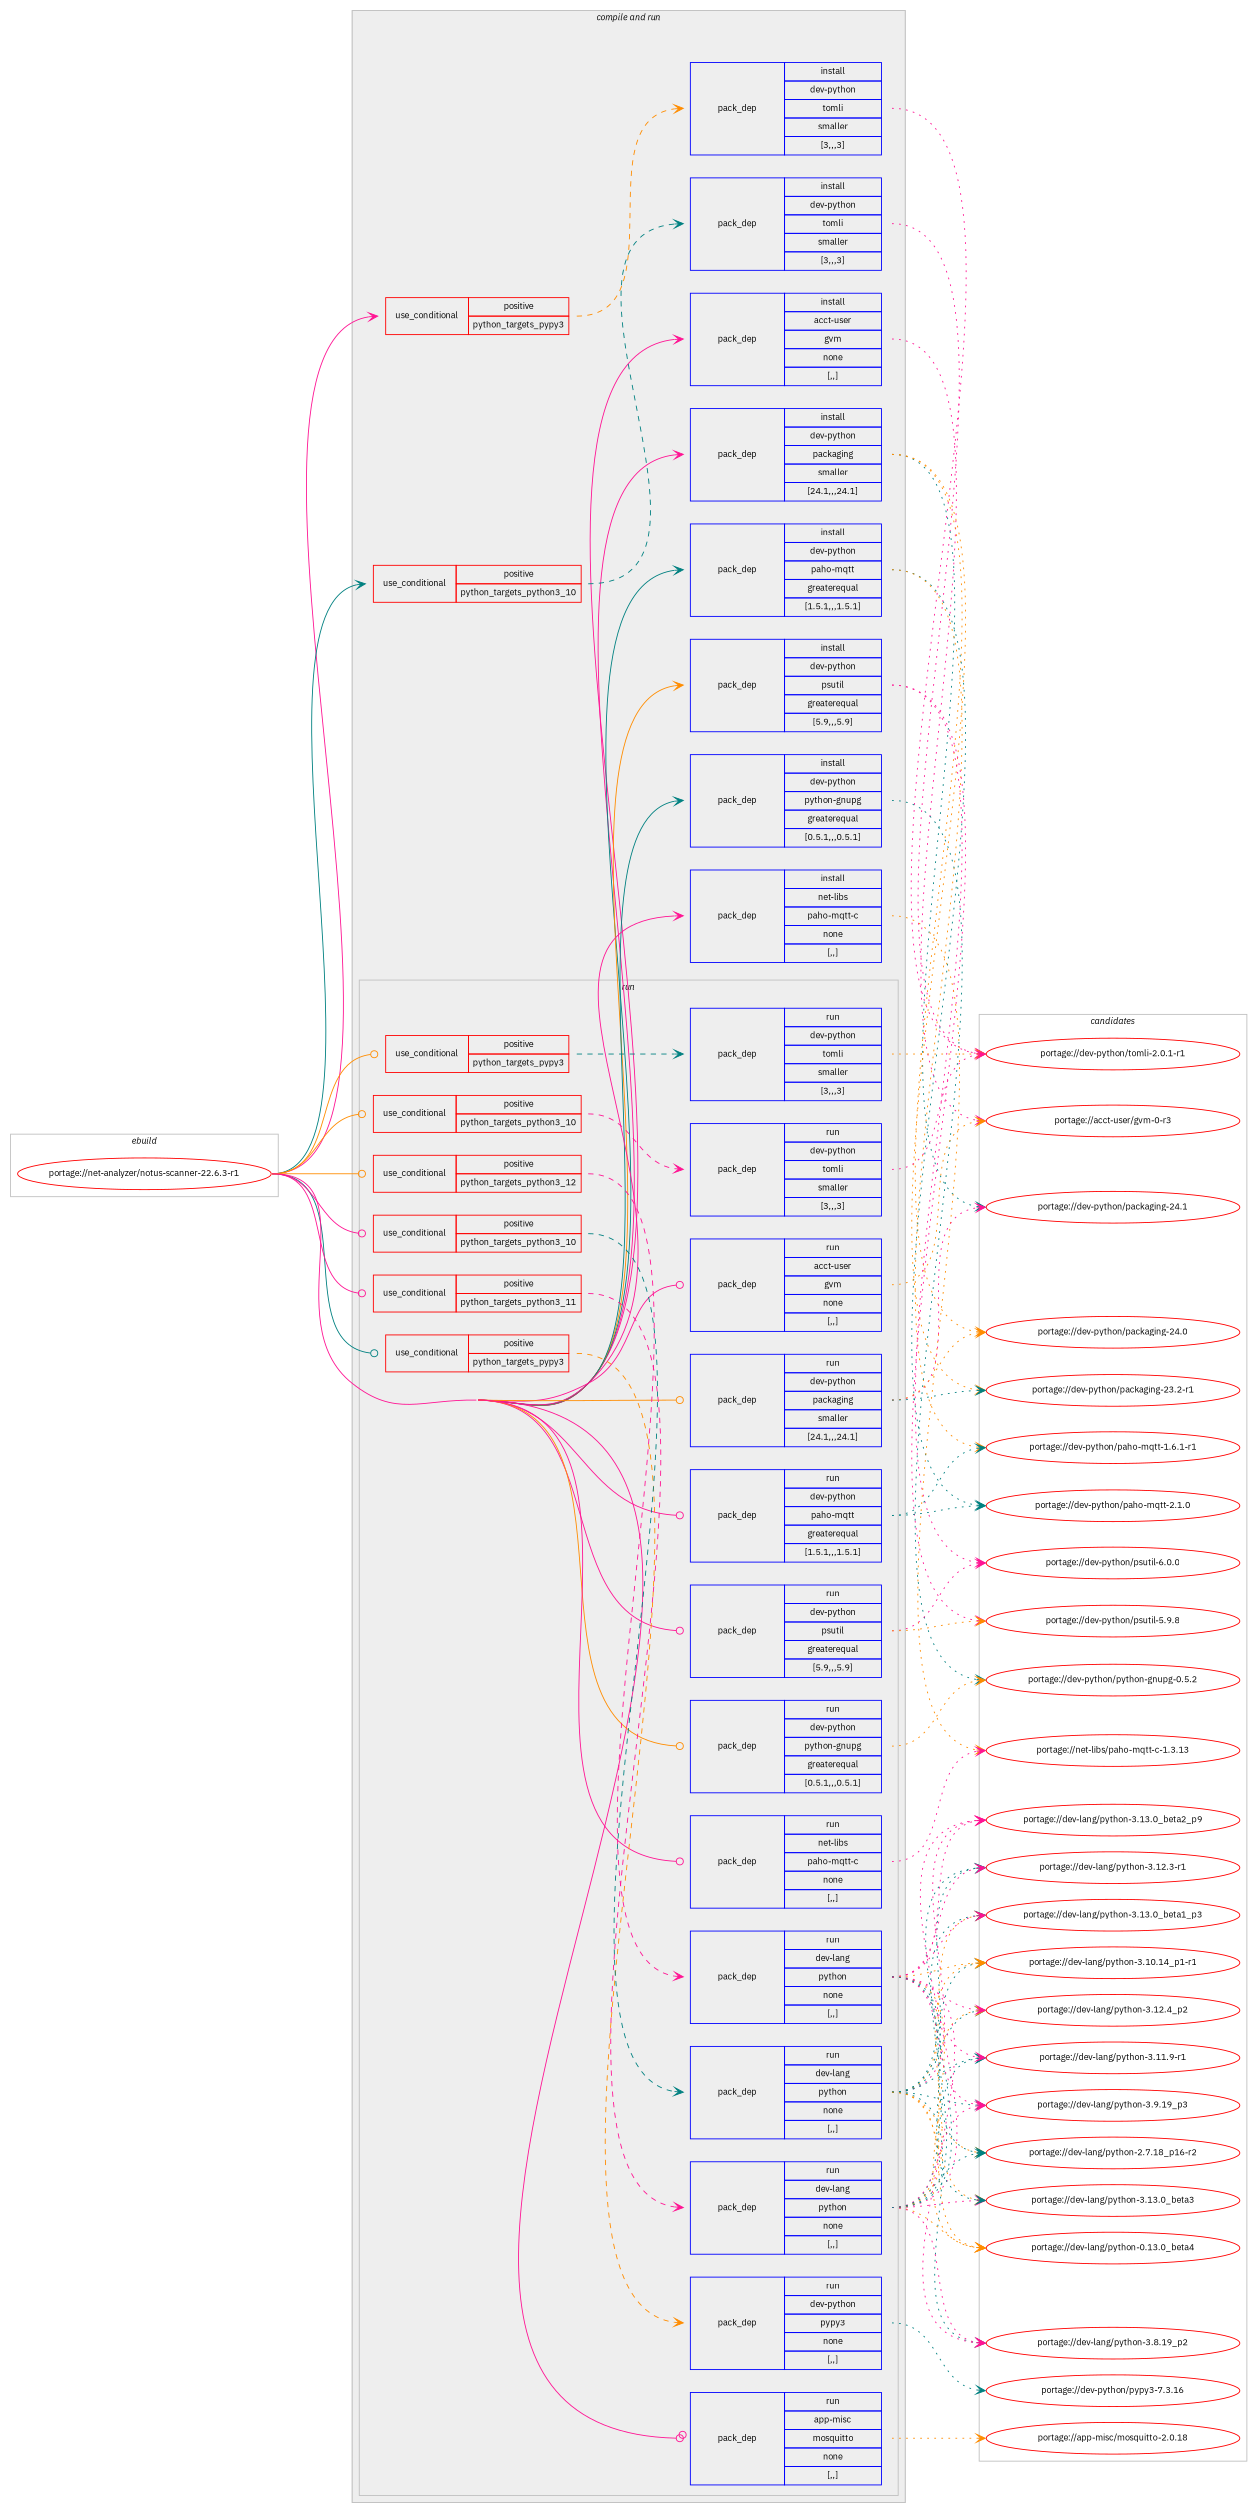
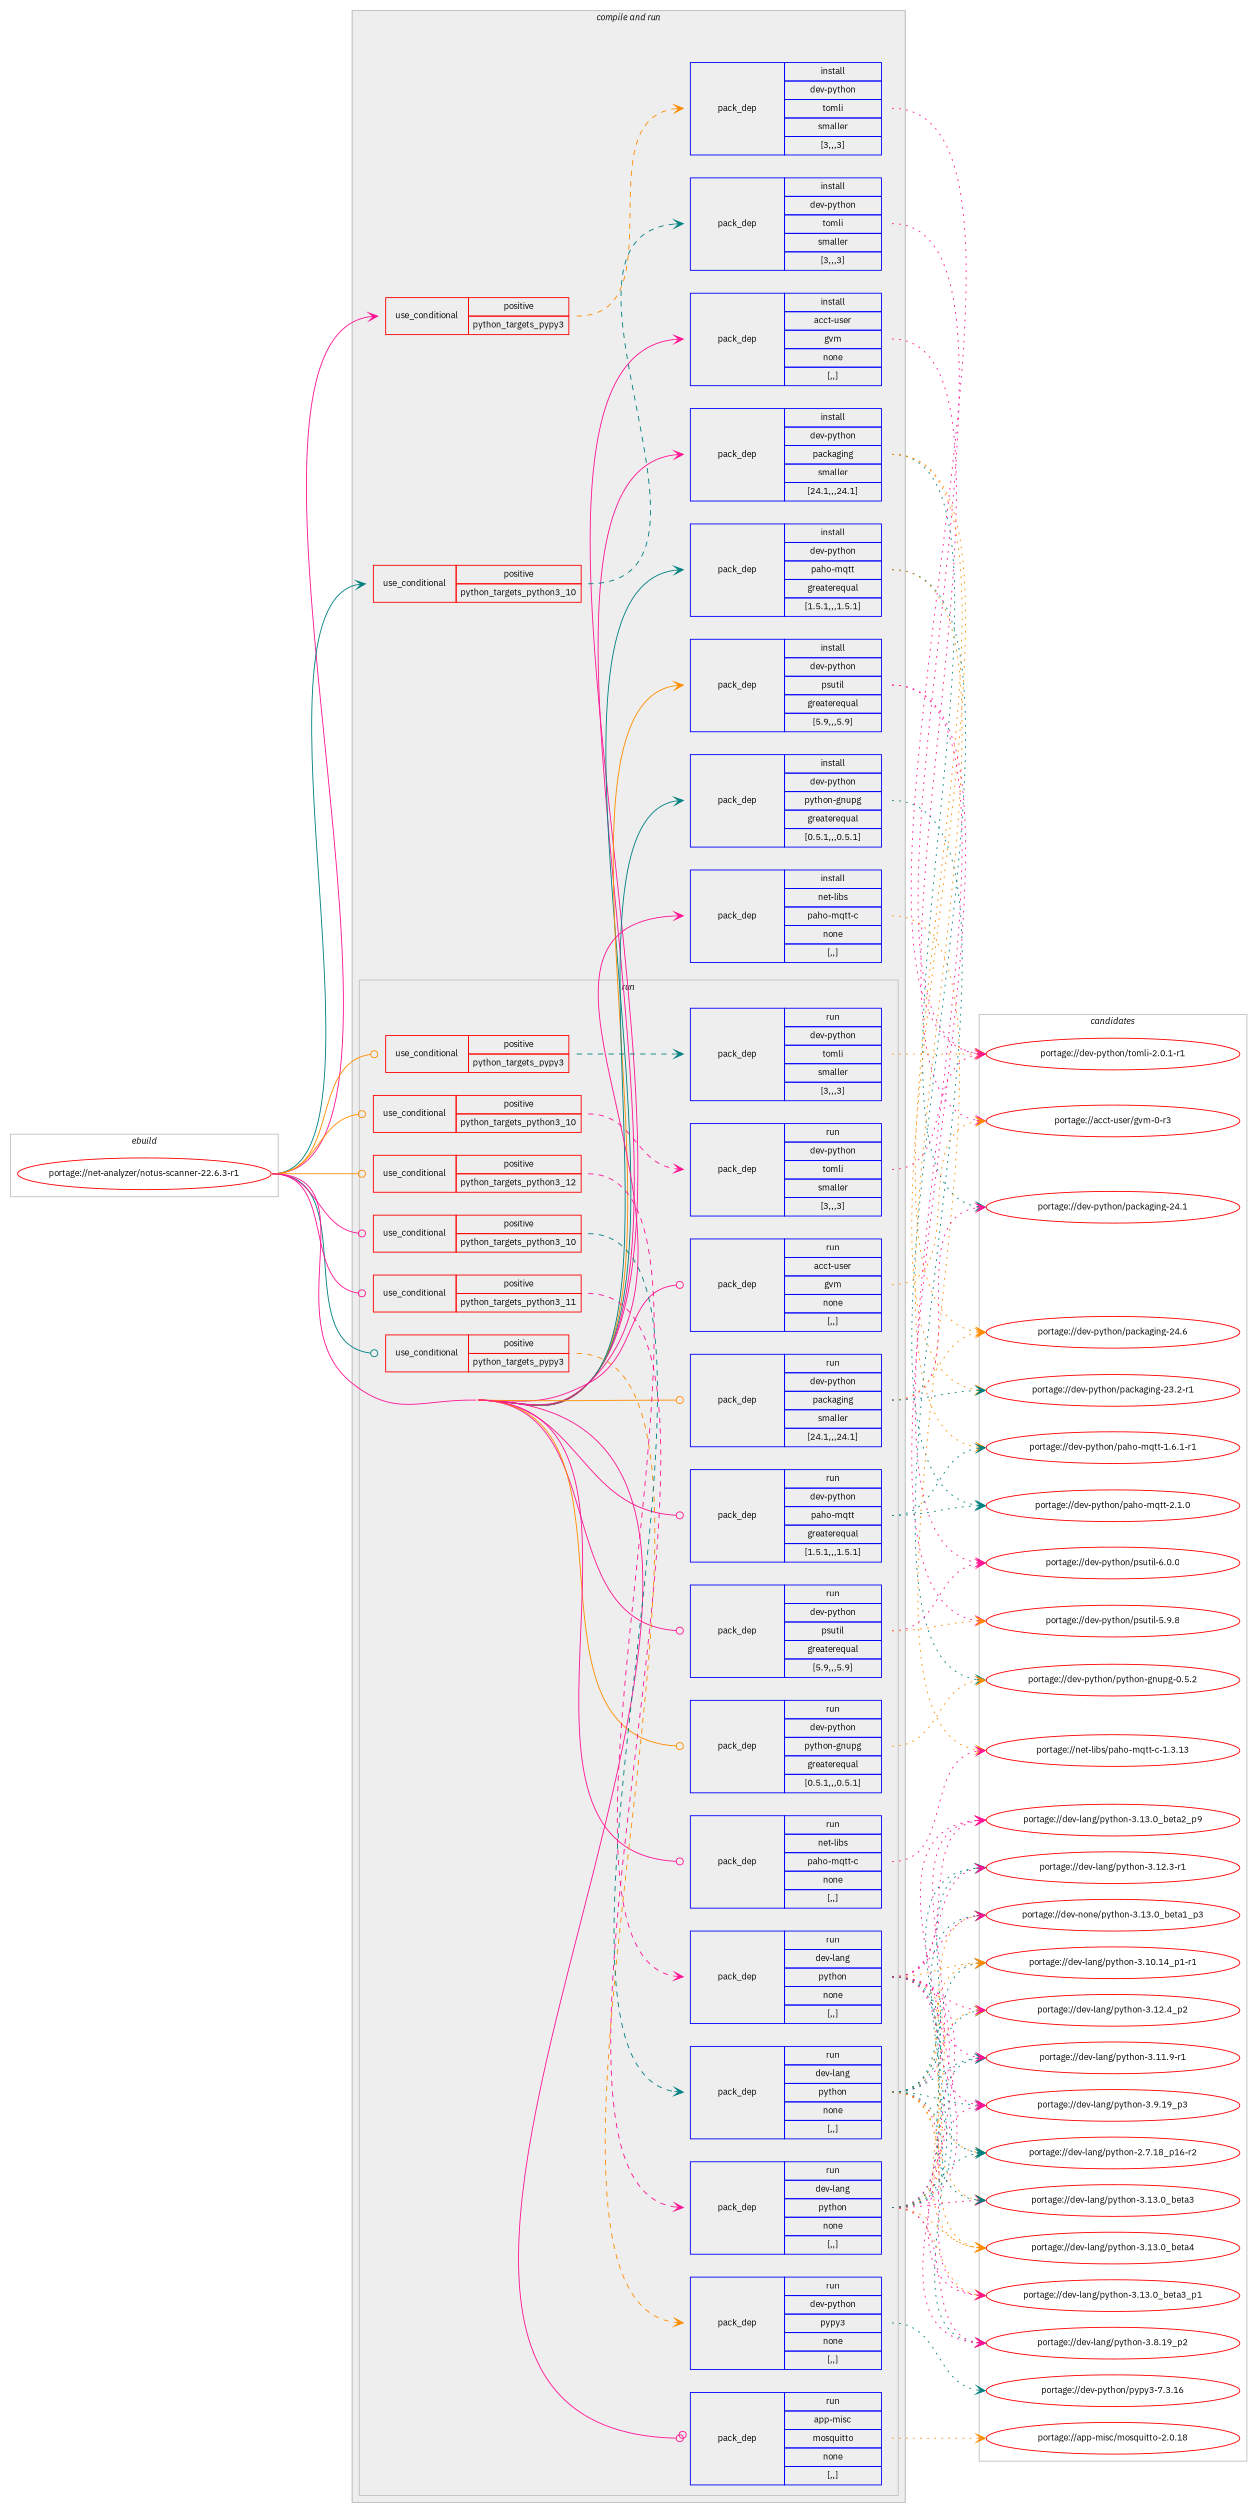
(1113, 1332) -> (1113, 1332)
(1113, 1915) -> (1113, 1915)
(1113, 2248) -> (1113, 2248)
none -> (1113, 2296)
